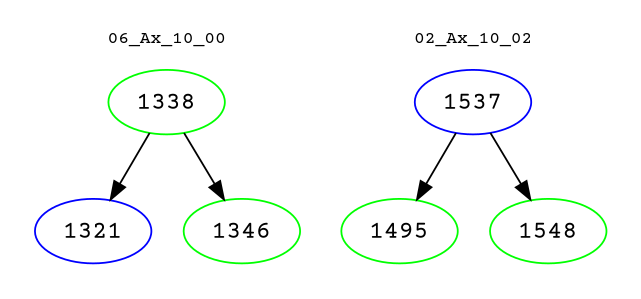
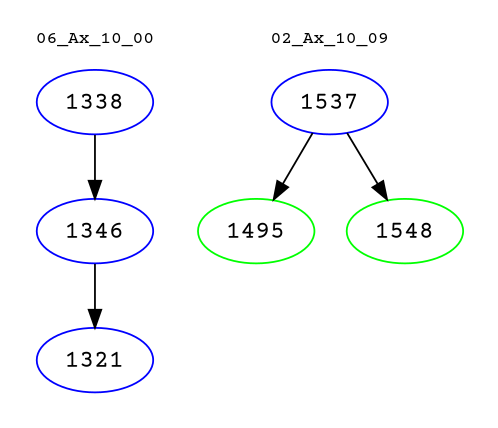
(474, 39) -> (331, 39)
(167, 102) -> (95, 102)
(135, 158) -> (95, 287)
(242, 231) -> (95, 231)
